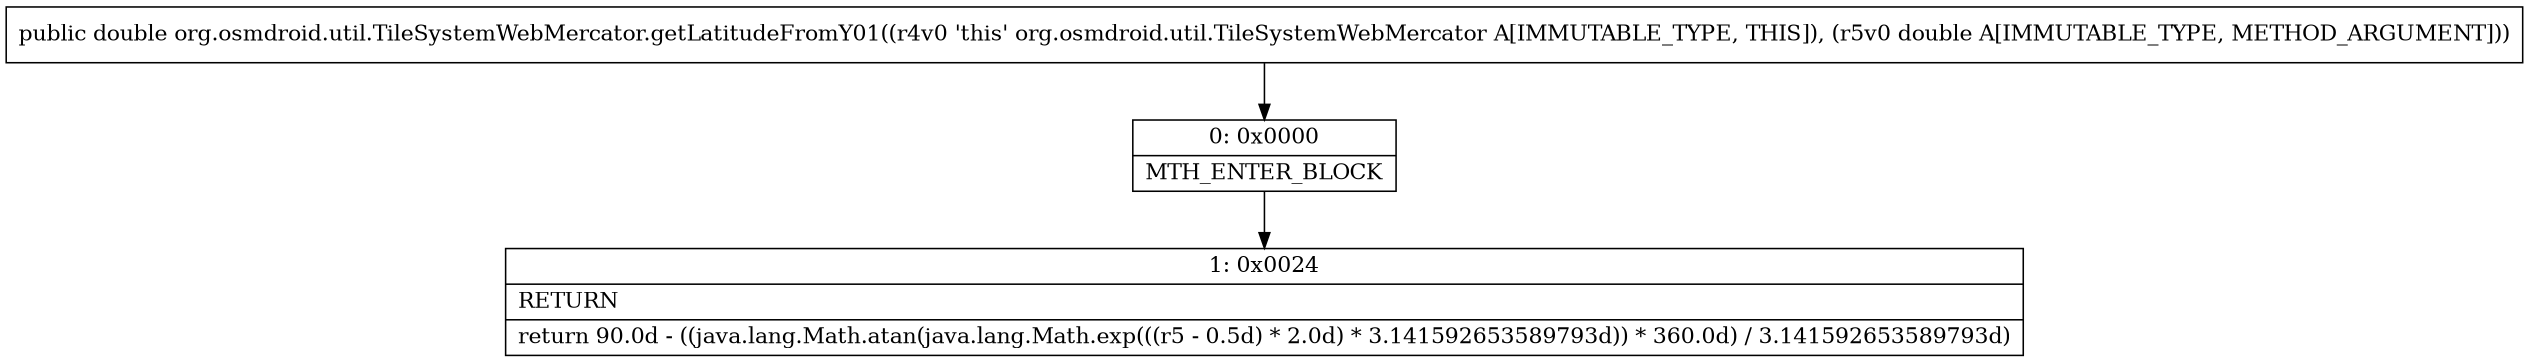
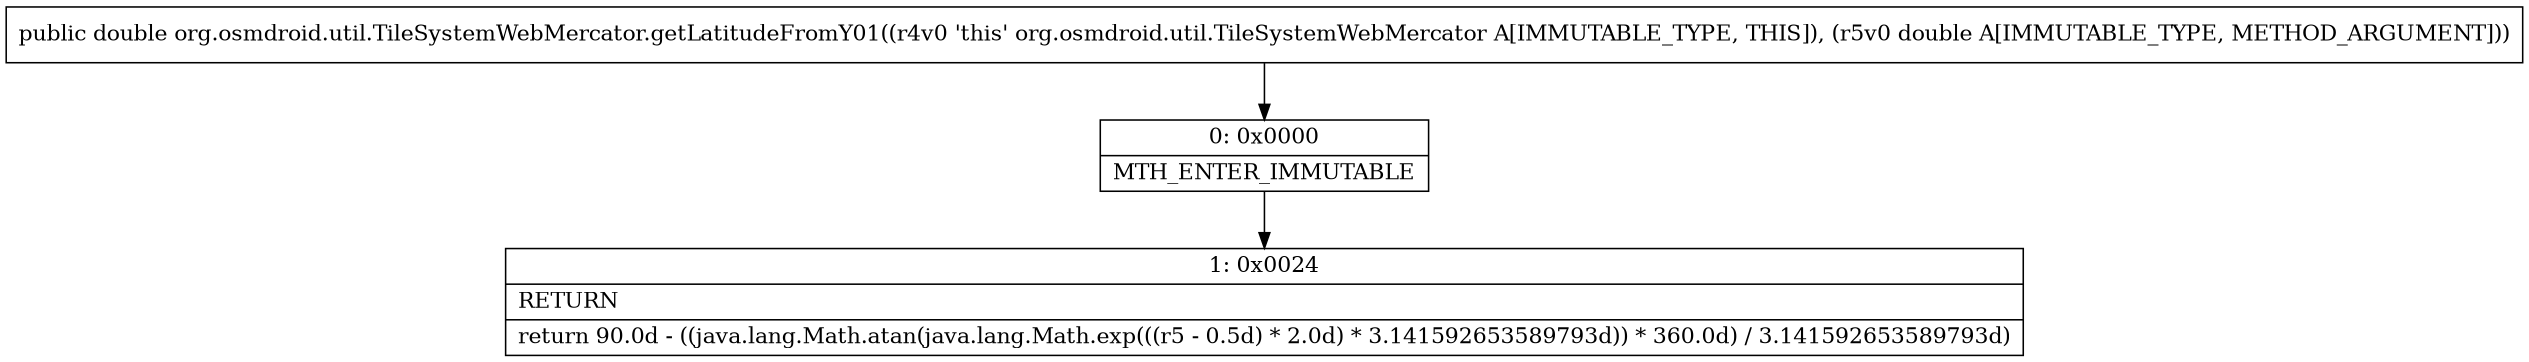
(1264, 173) -> (1264, 173)
